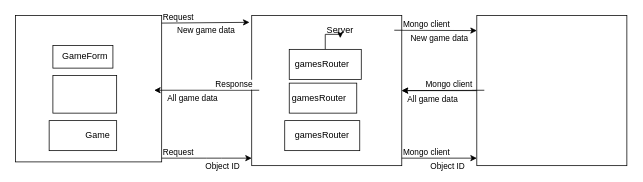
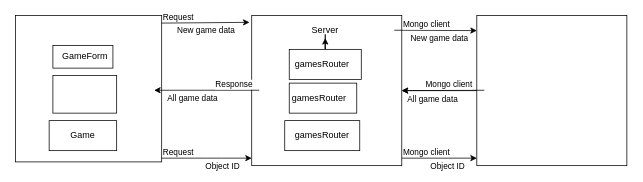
(340, 30) -> (325, 30)
(98, 135) -> (83, 135)
